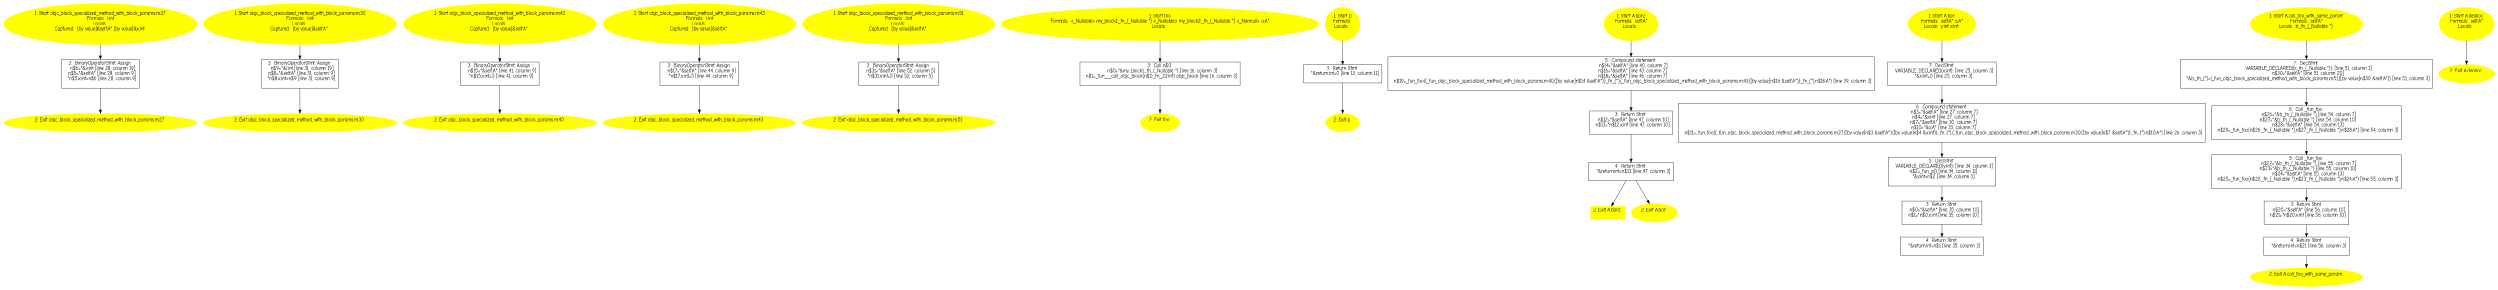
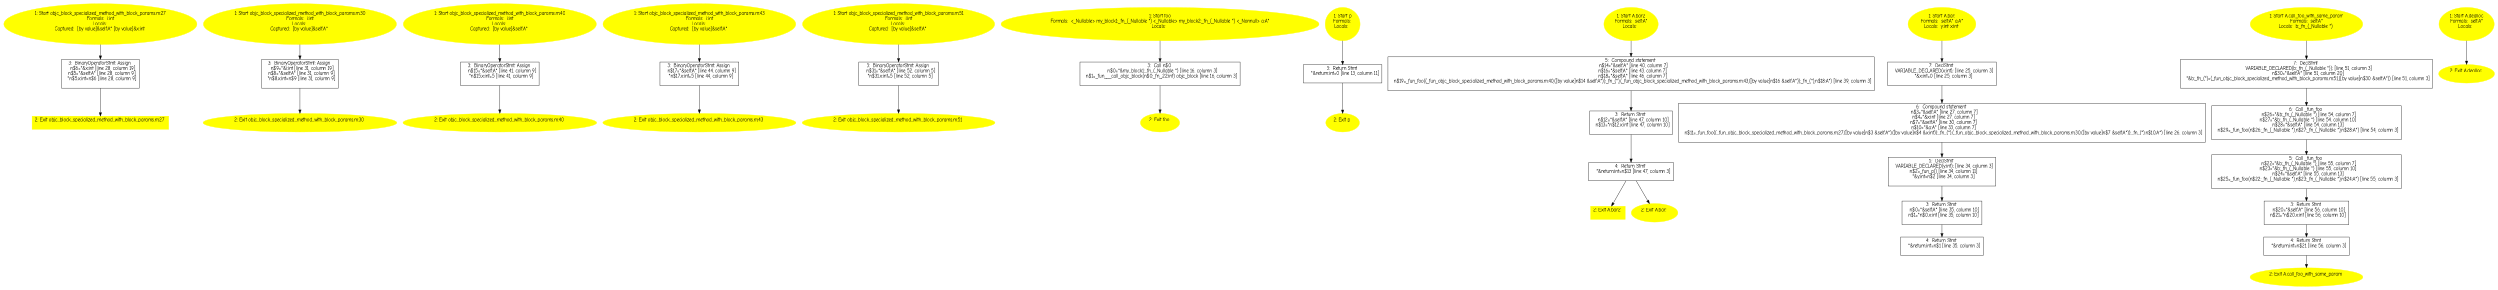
(100, 123) -> (100, 123)
